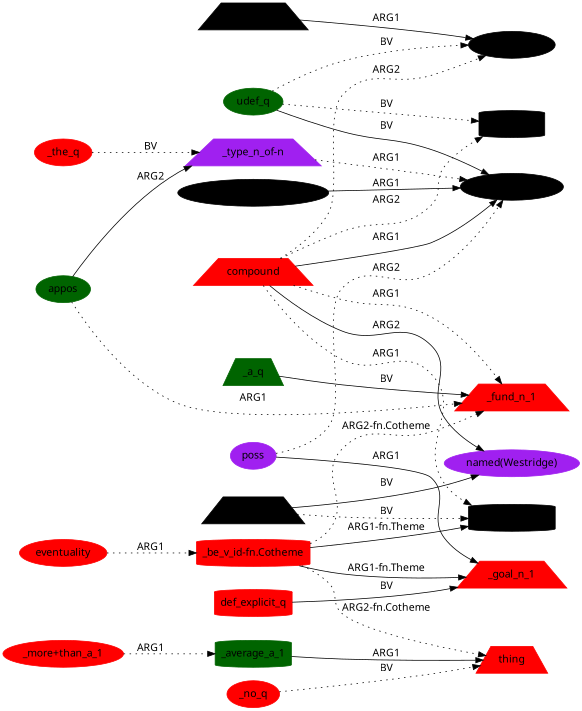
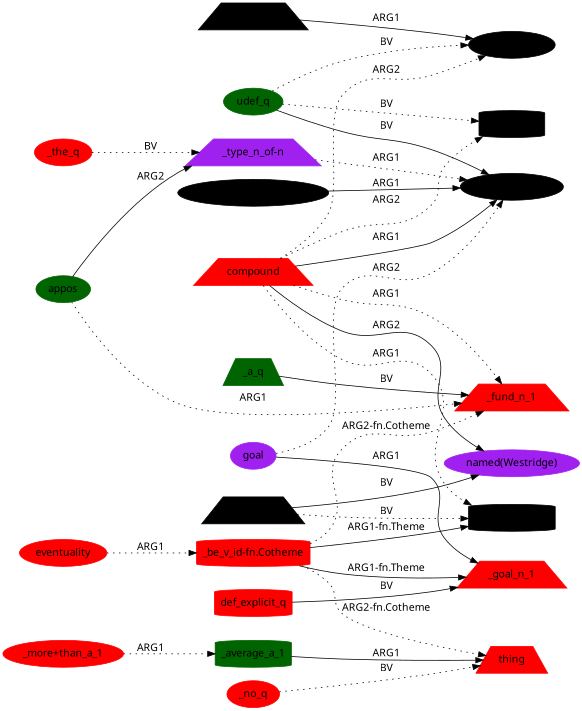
(253, 456) -> (253, 456)
